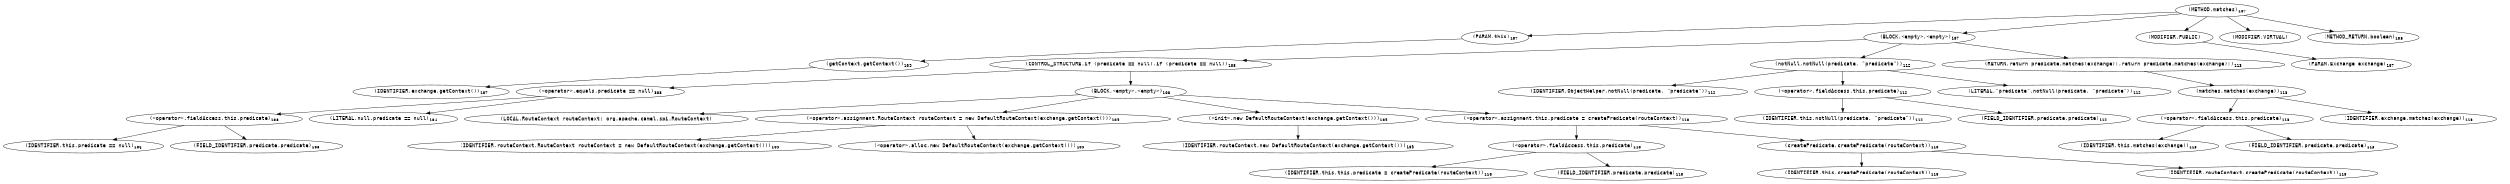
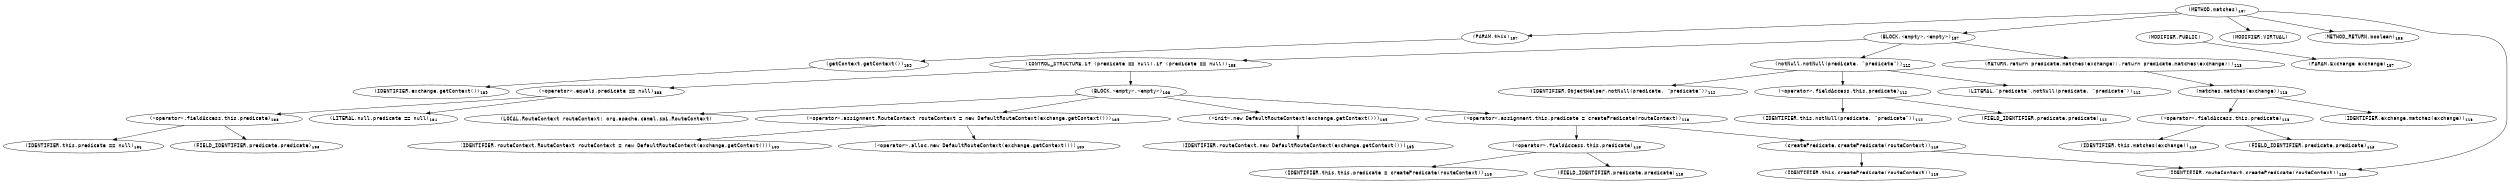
(2197, 23) -> (2497, 42)
(484, 91) -> (484, 91)
